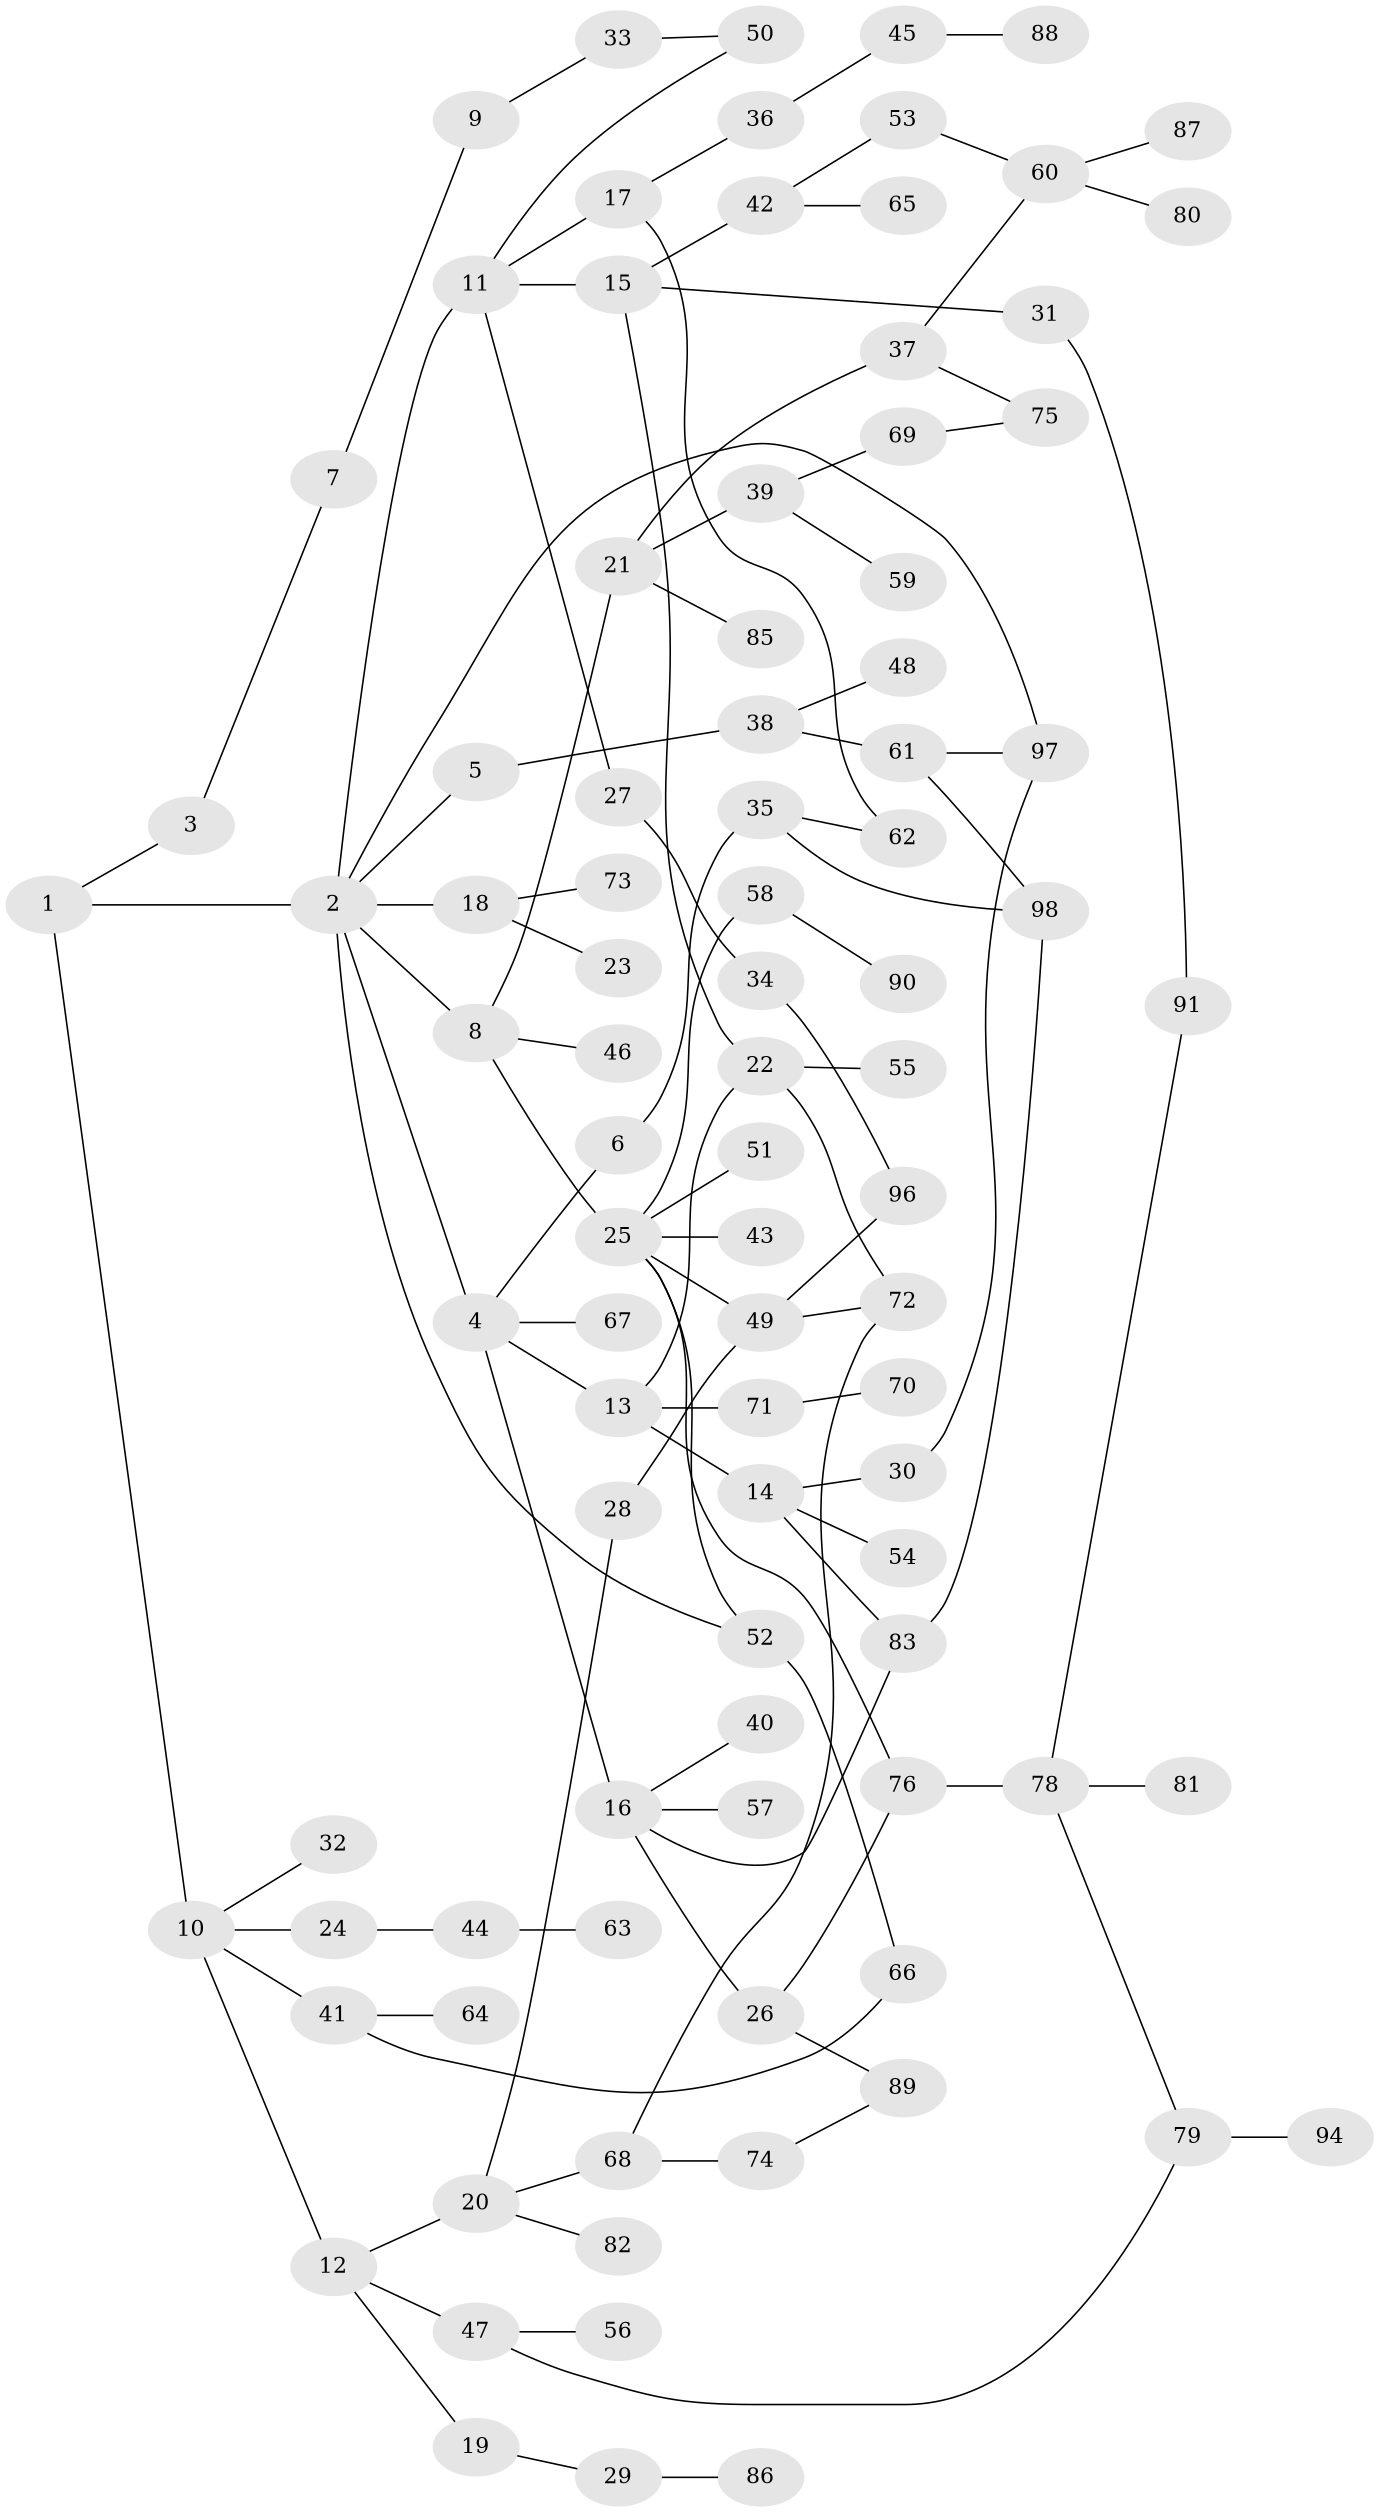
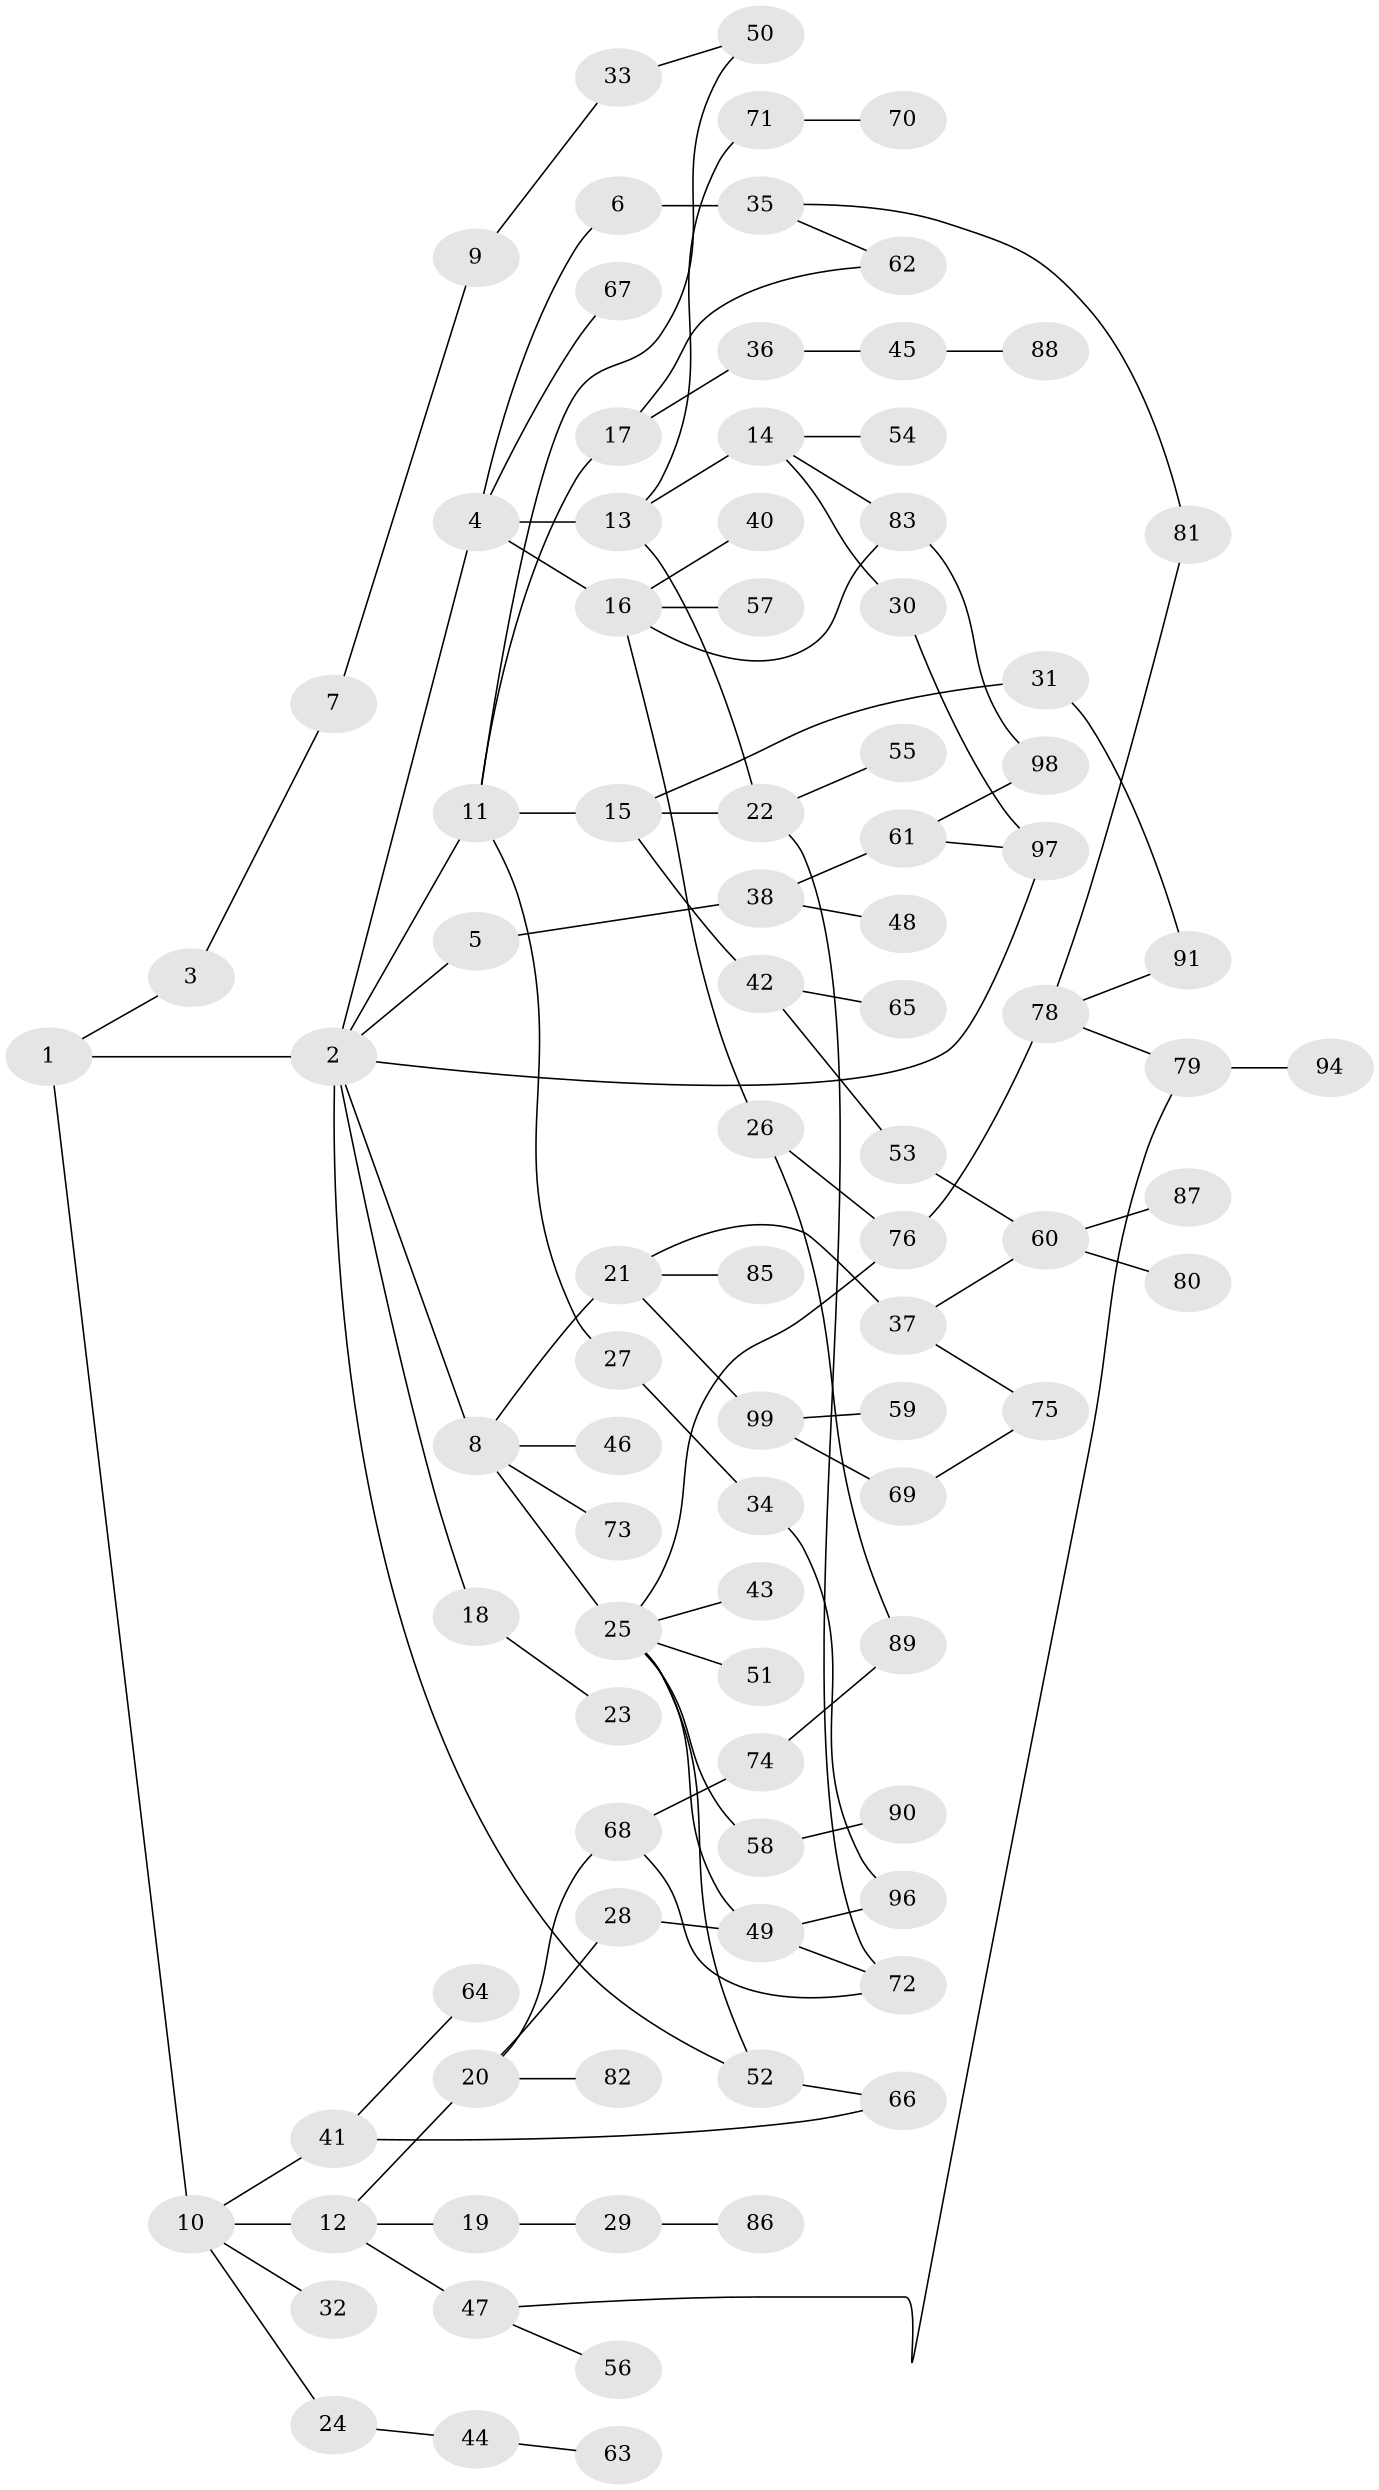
(761, 494) -> (761, 1421)
(888, 891) -> (1056, 275)
(547, 894) -> (547, 1489)
